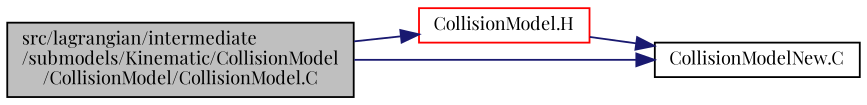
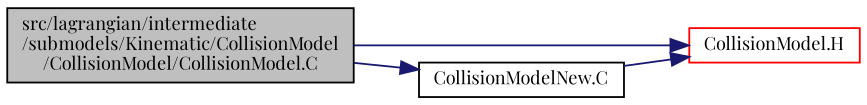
(613, 40) -> (648, 63)
